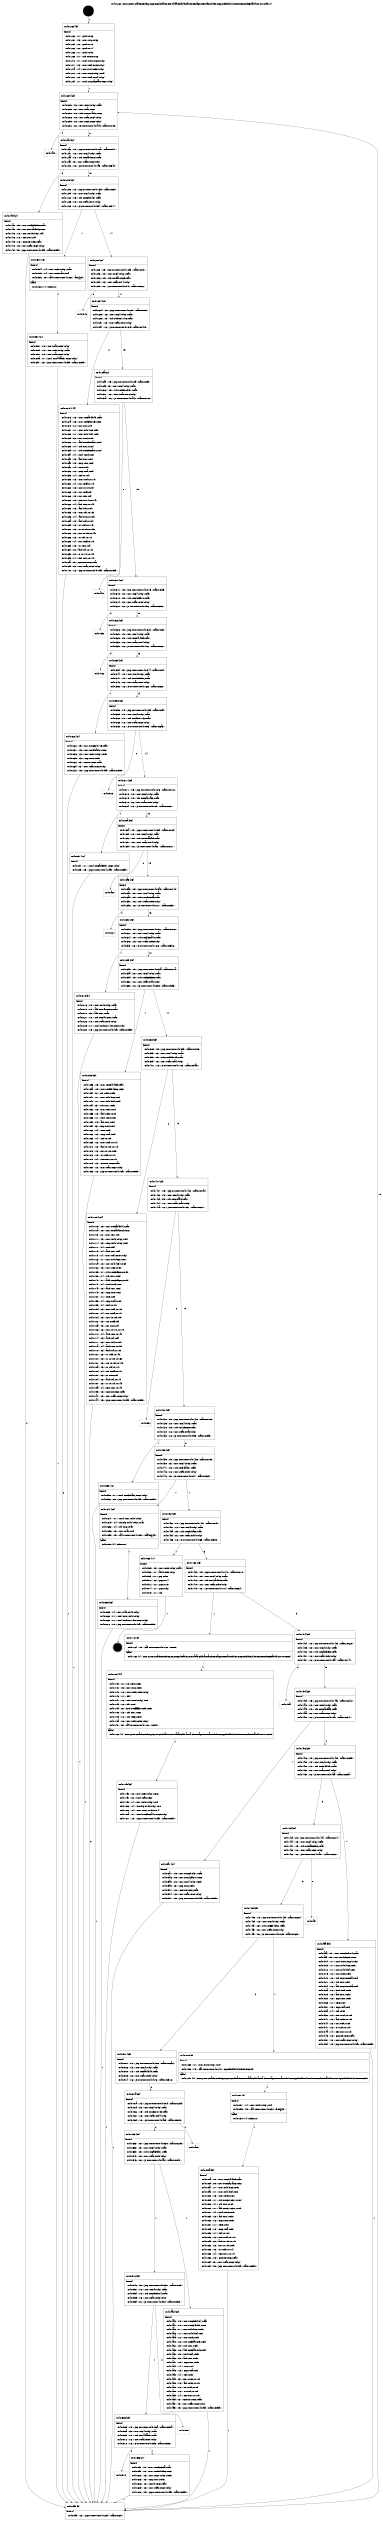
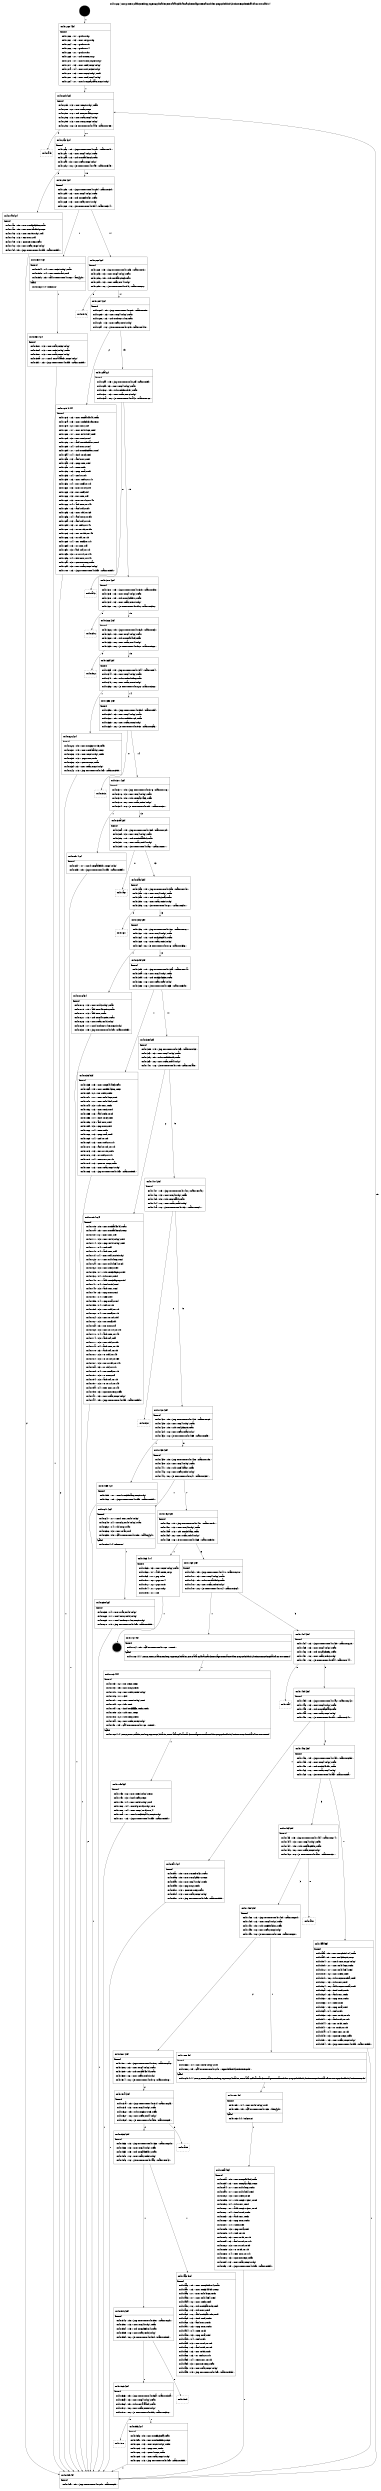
(197, 2487) -> none
